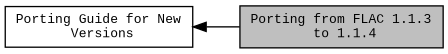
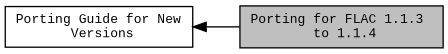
(342, 27) -> (342, 27)
